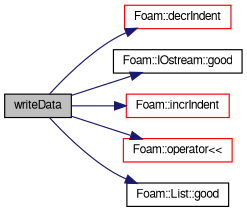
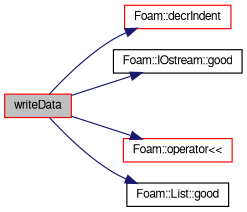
(38, 106) -> (38, 106)
(178, 106) -> none
